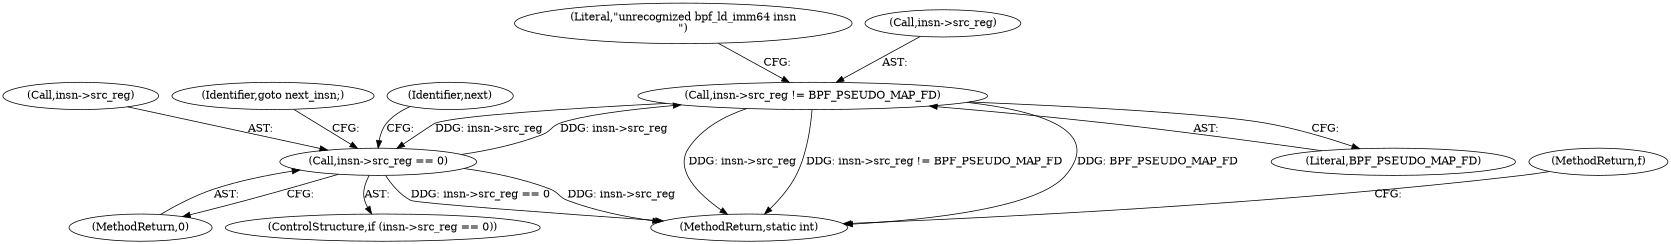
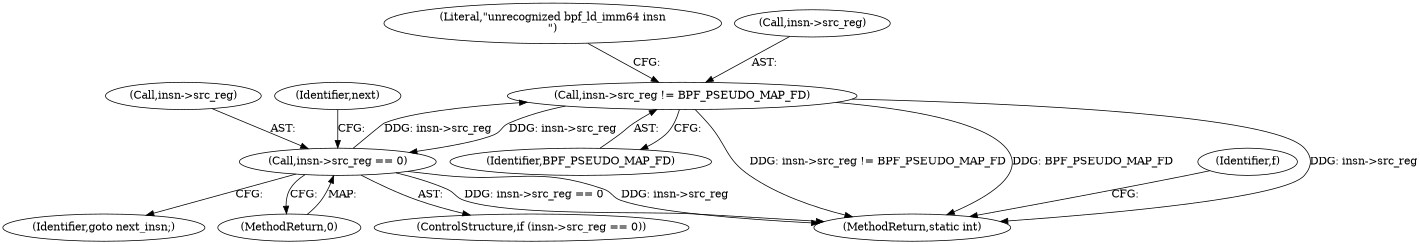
(322, 127) -> (225, 194)
(1393, 162) -> (581, 162)
(1598, 162) -> (1248, 162)
(228, 195) -> (344, 195)
